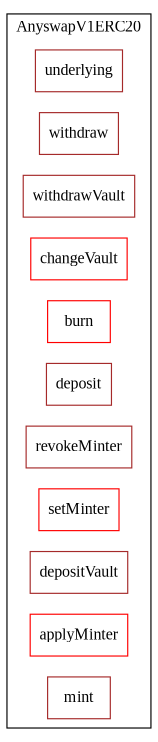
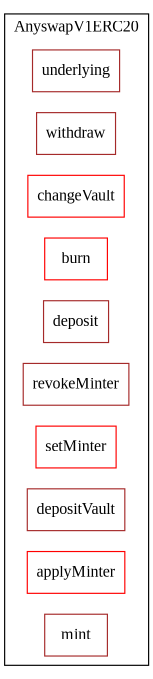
(79, 196) -> none
